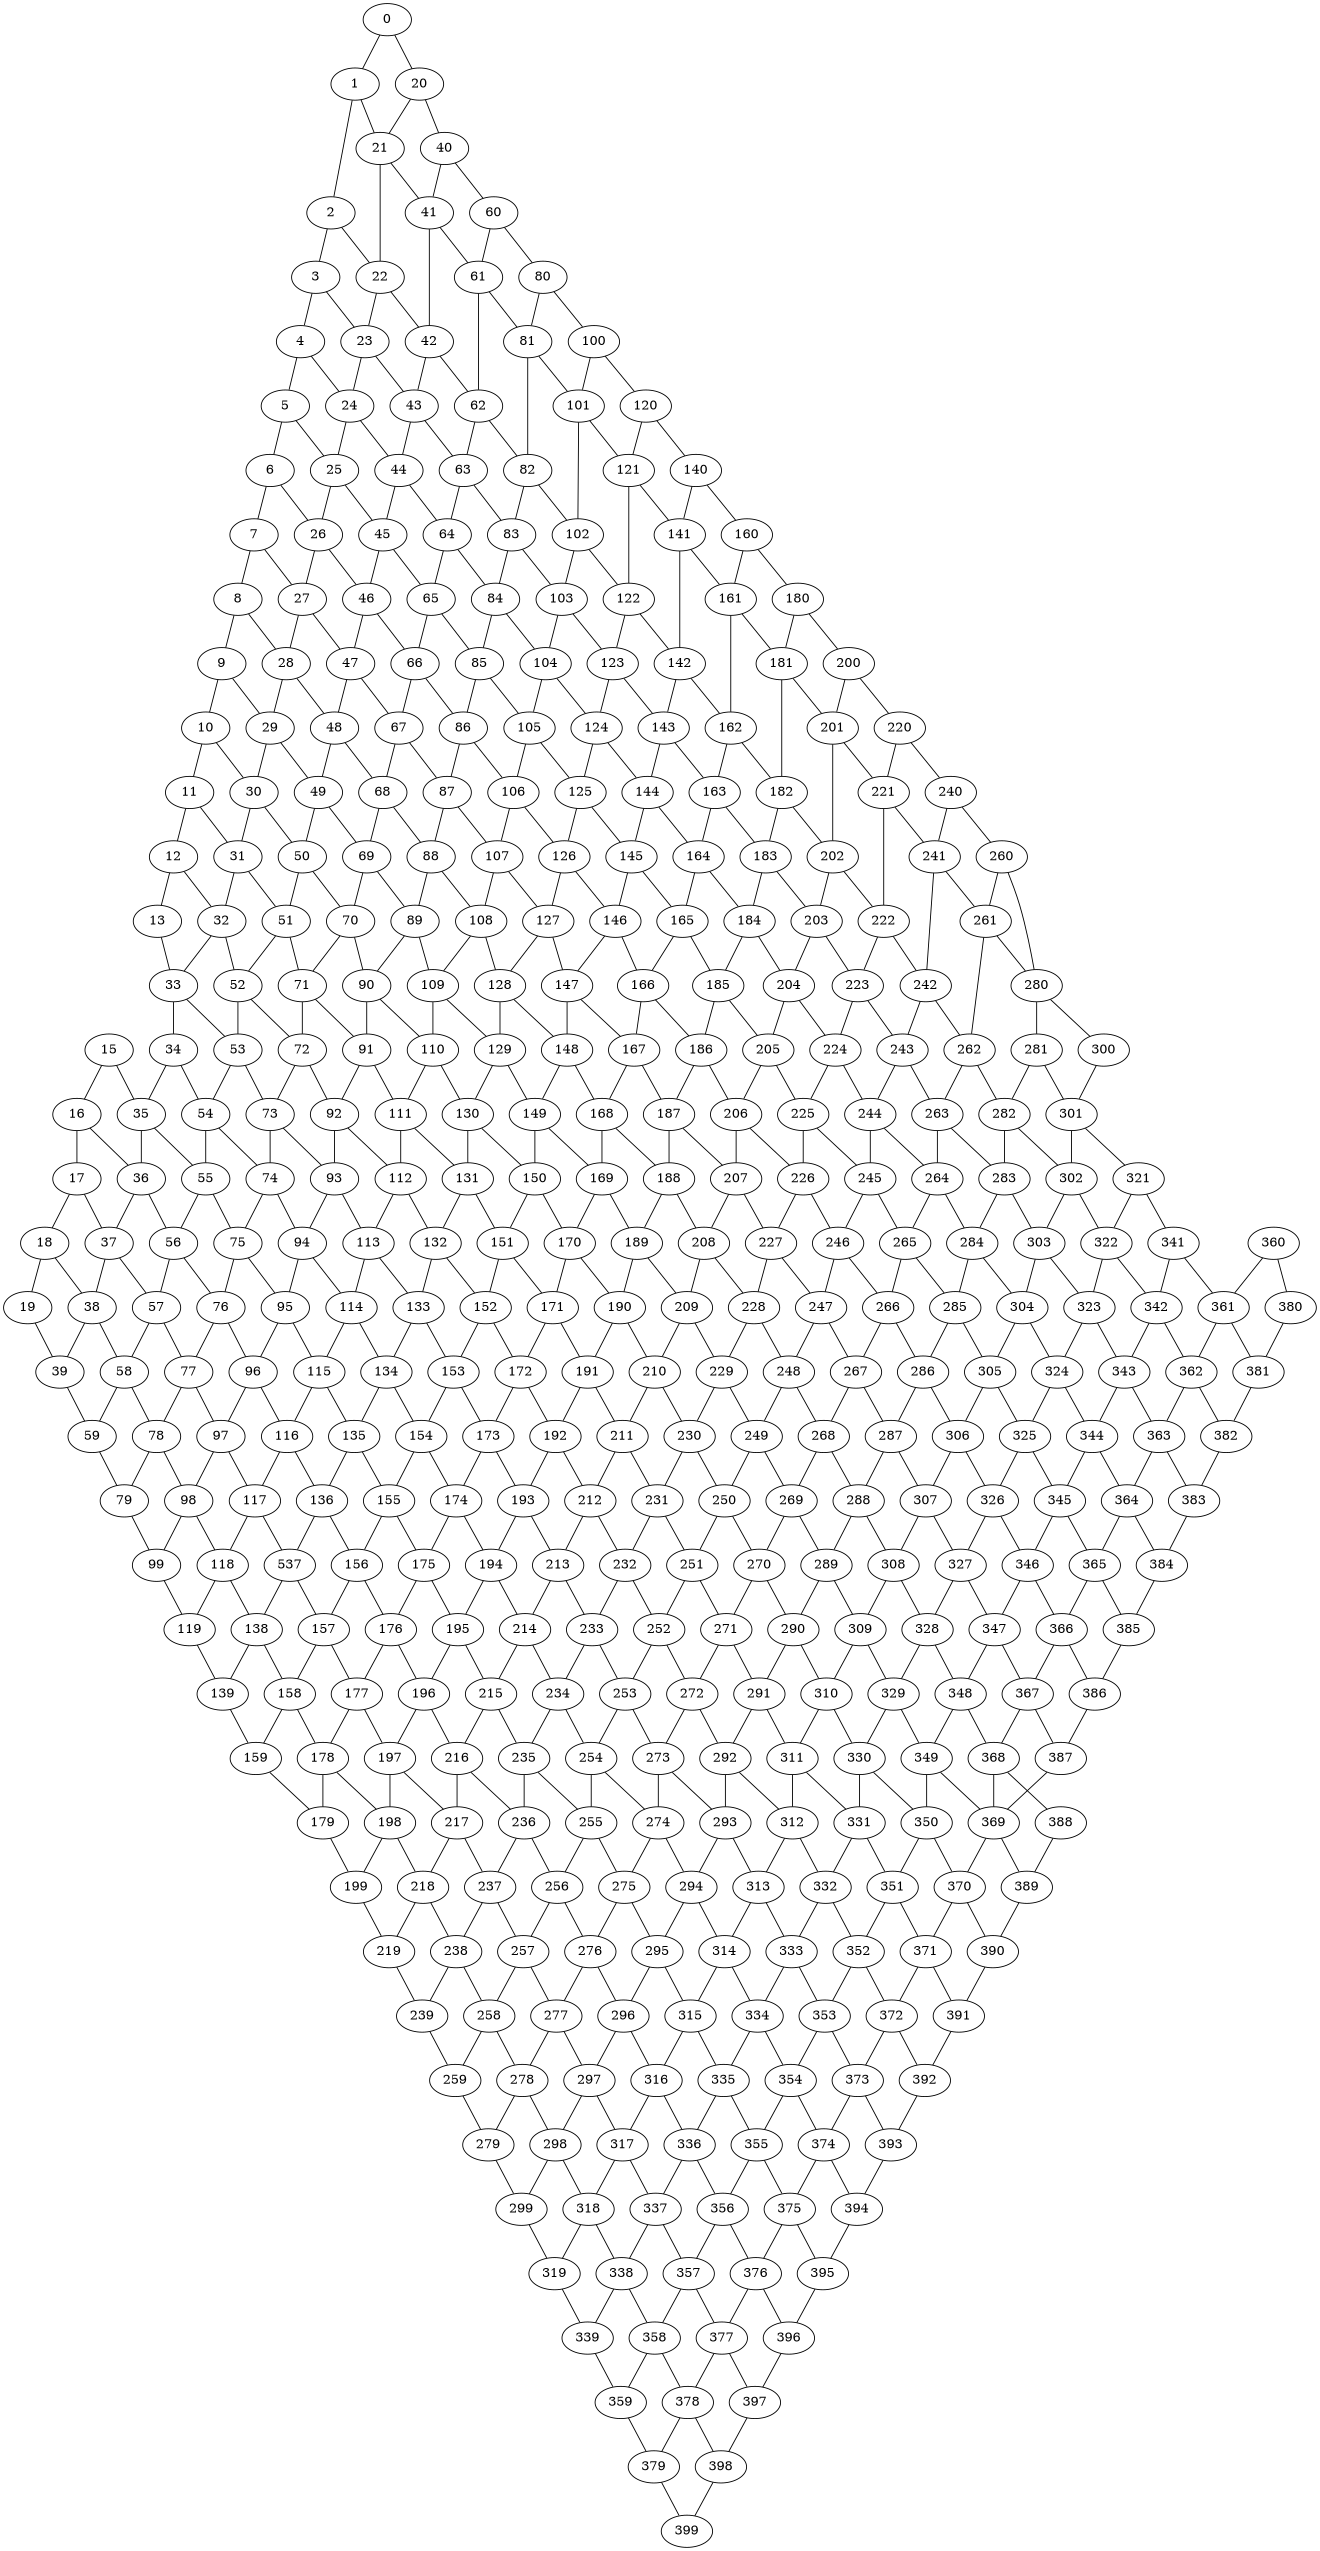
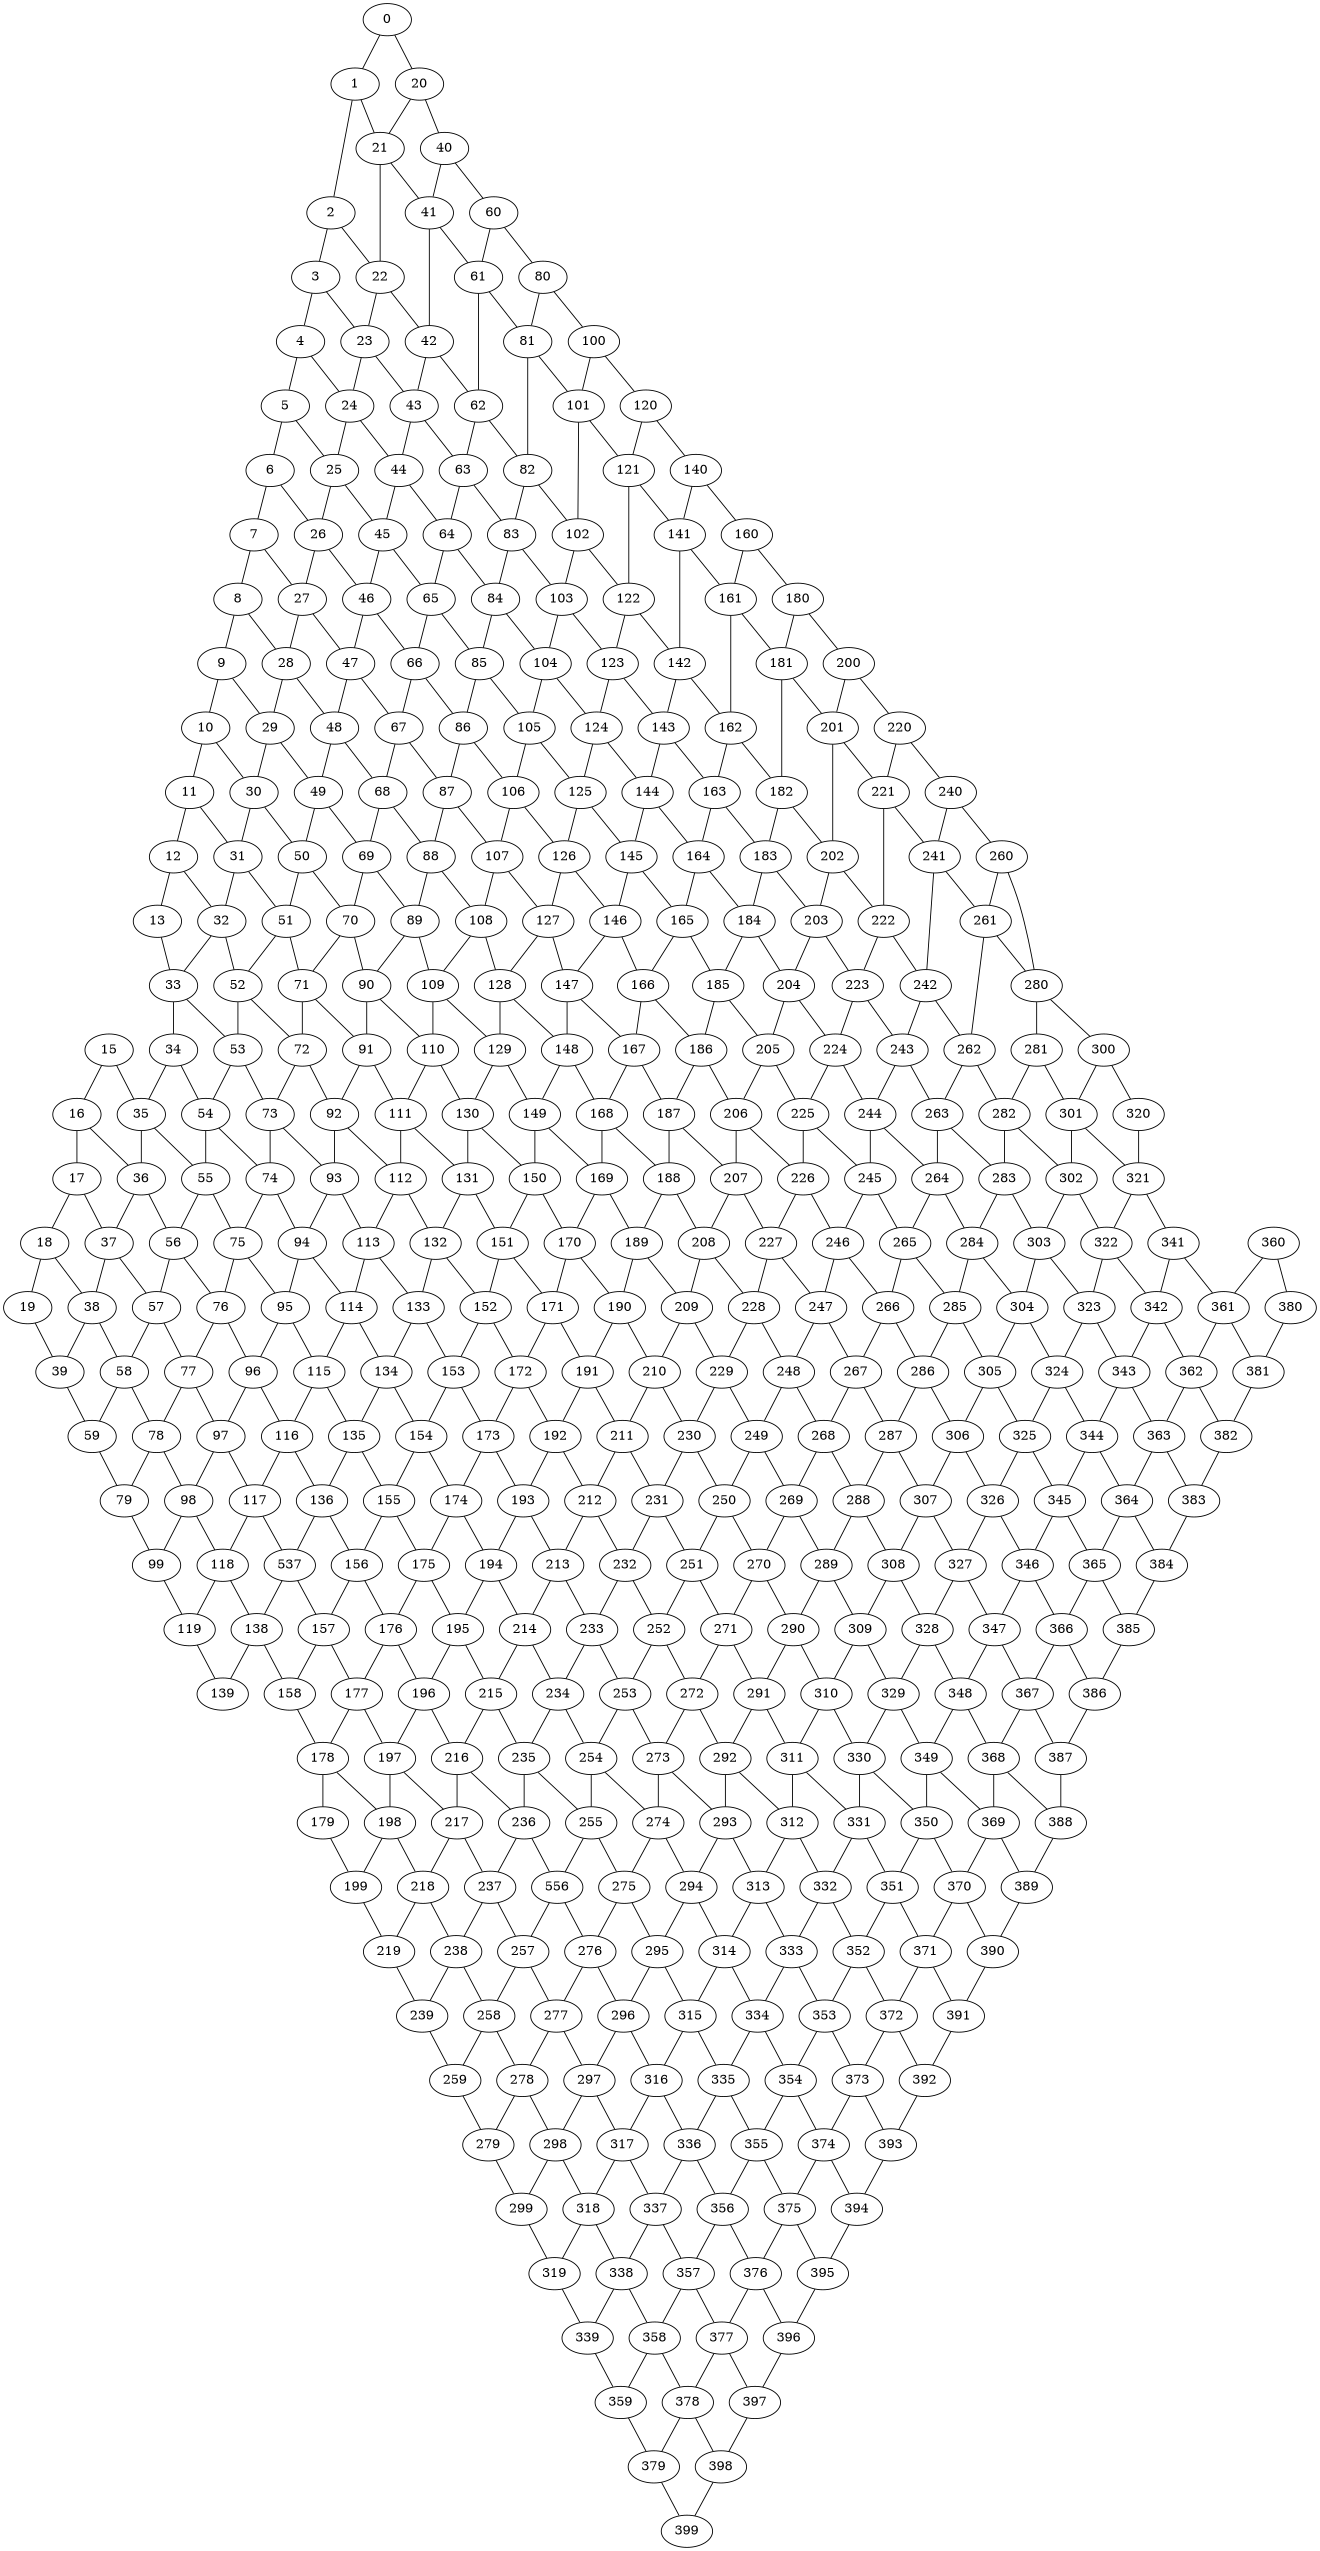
none -> (1139, 1114)
(256, 1758) -> none
(1023, 1794) -> (1061, 1791)
(557, 1887) -> (557, 1887)
